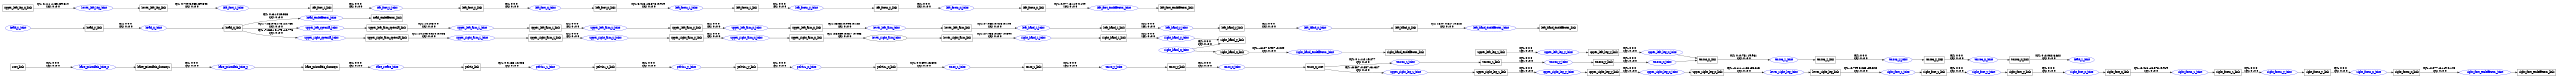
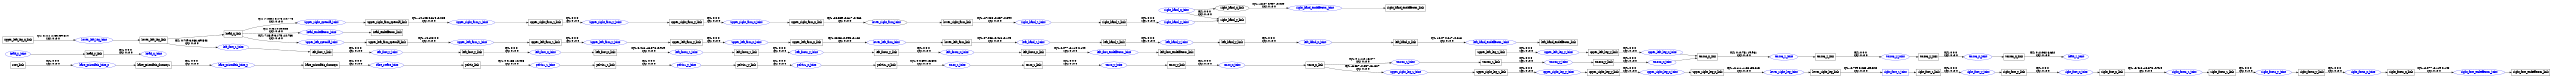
(194, 28) -> (195, 37)
(1315, 67) -> (1315, 65)
(1898, 72) -> (1895, 72)
